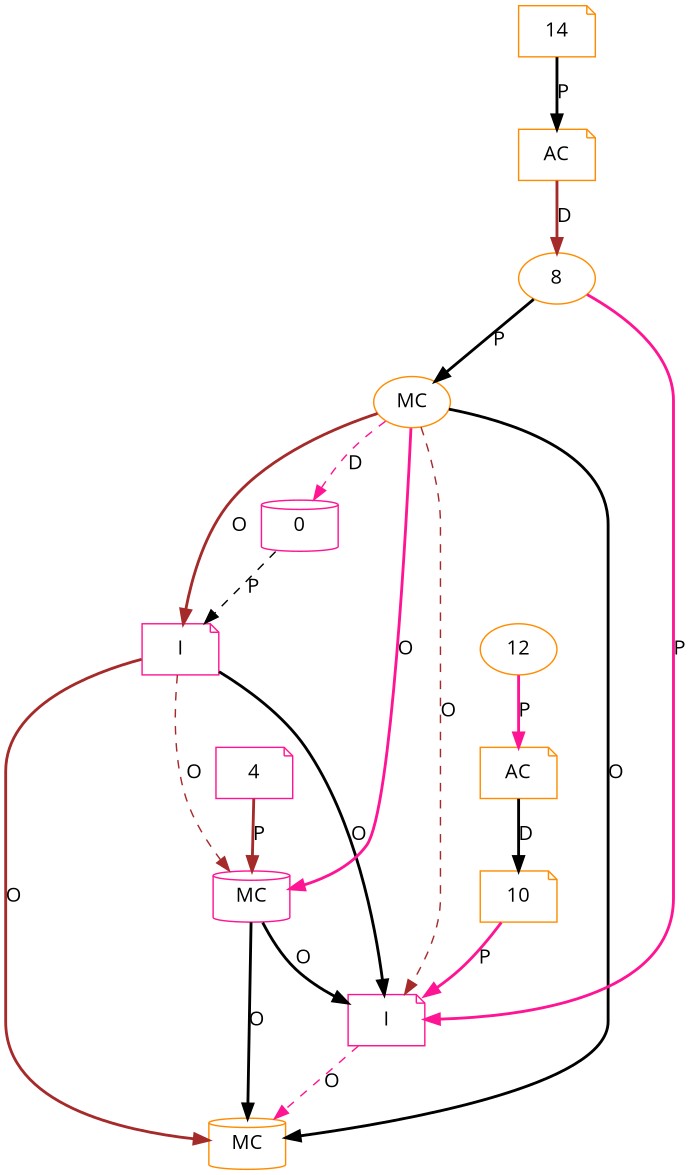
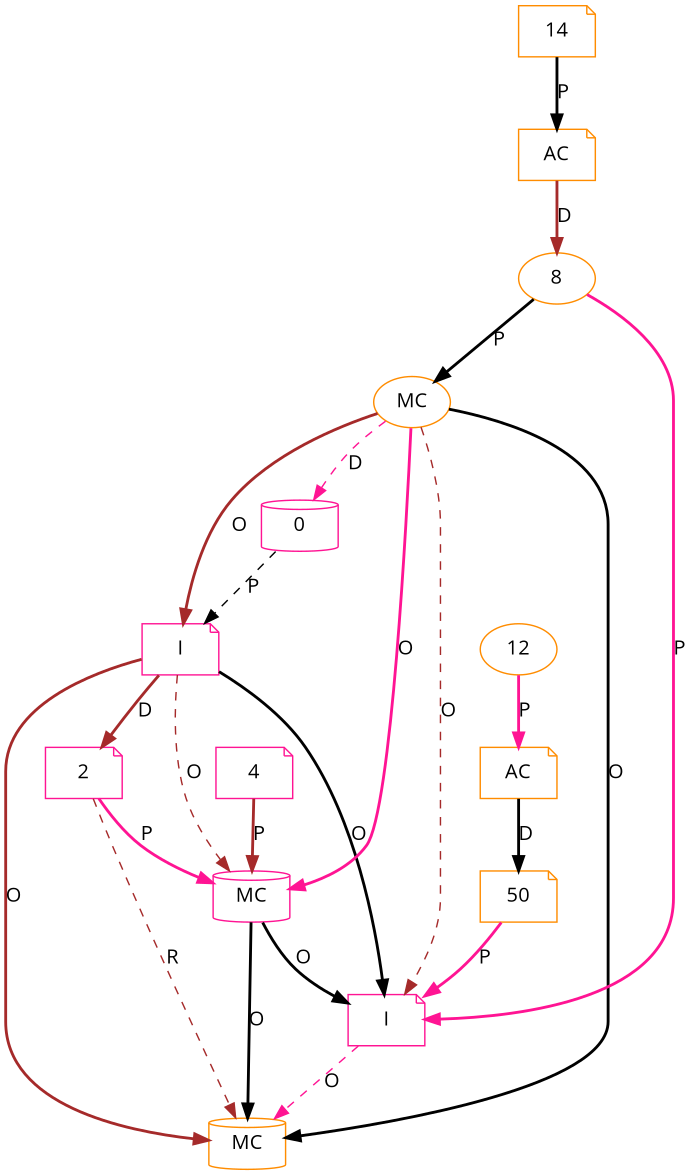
none -> (84, 773)
(519, 897) -> (519, 897)
